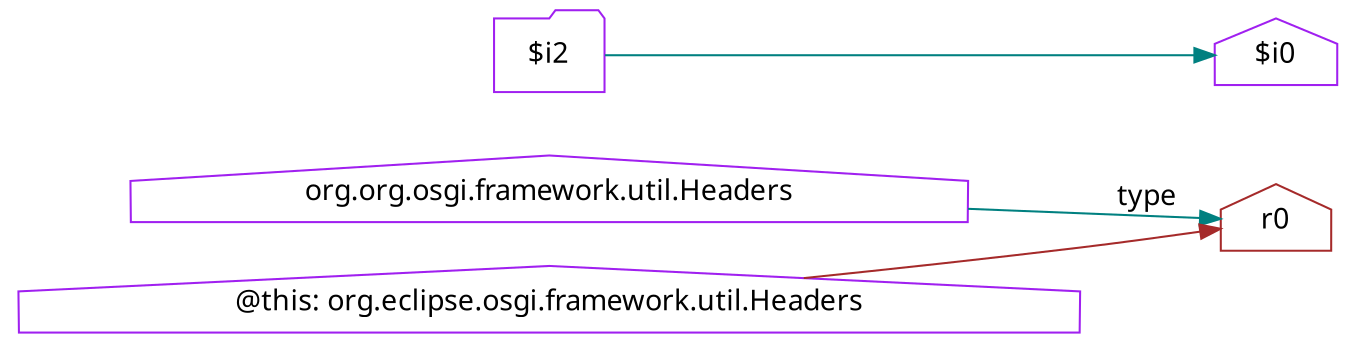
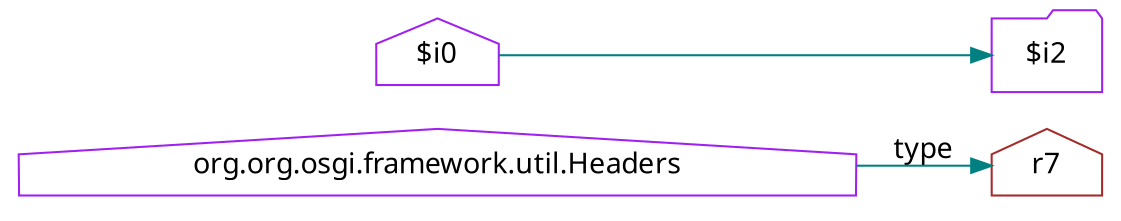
(900, 55) -> (735, 55)
(1276, 221) -> (1047, 166)
(549, 303) -> none
